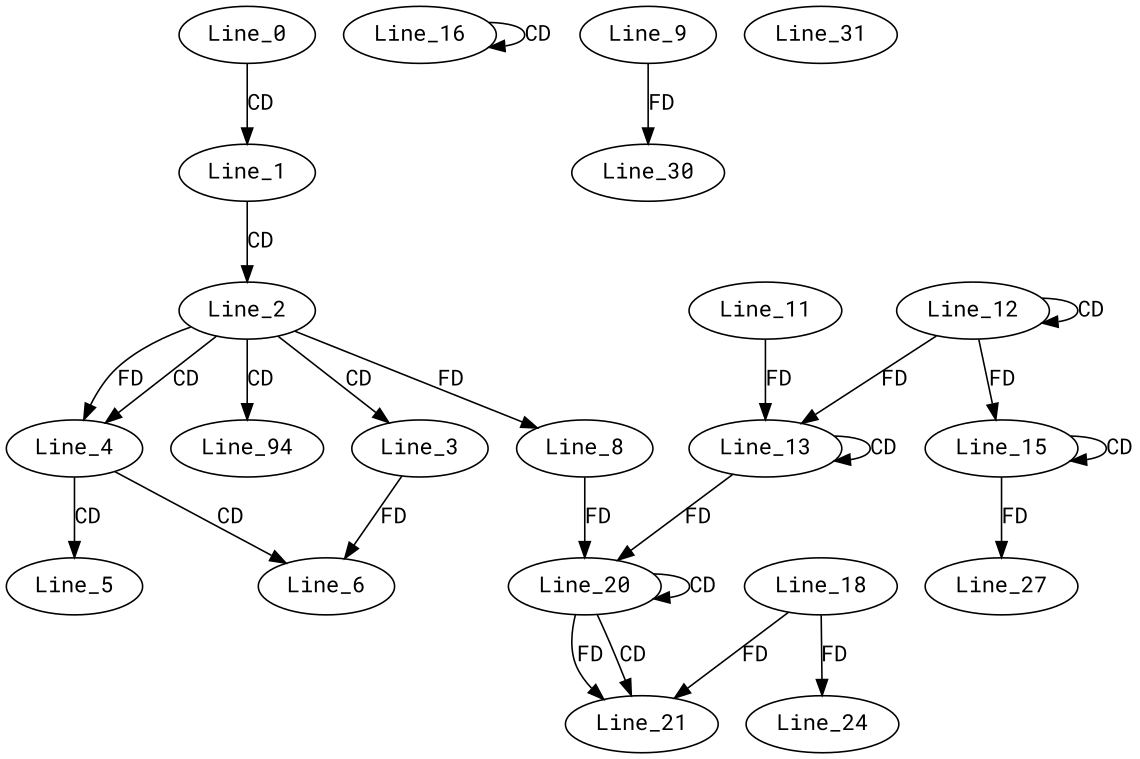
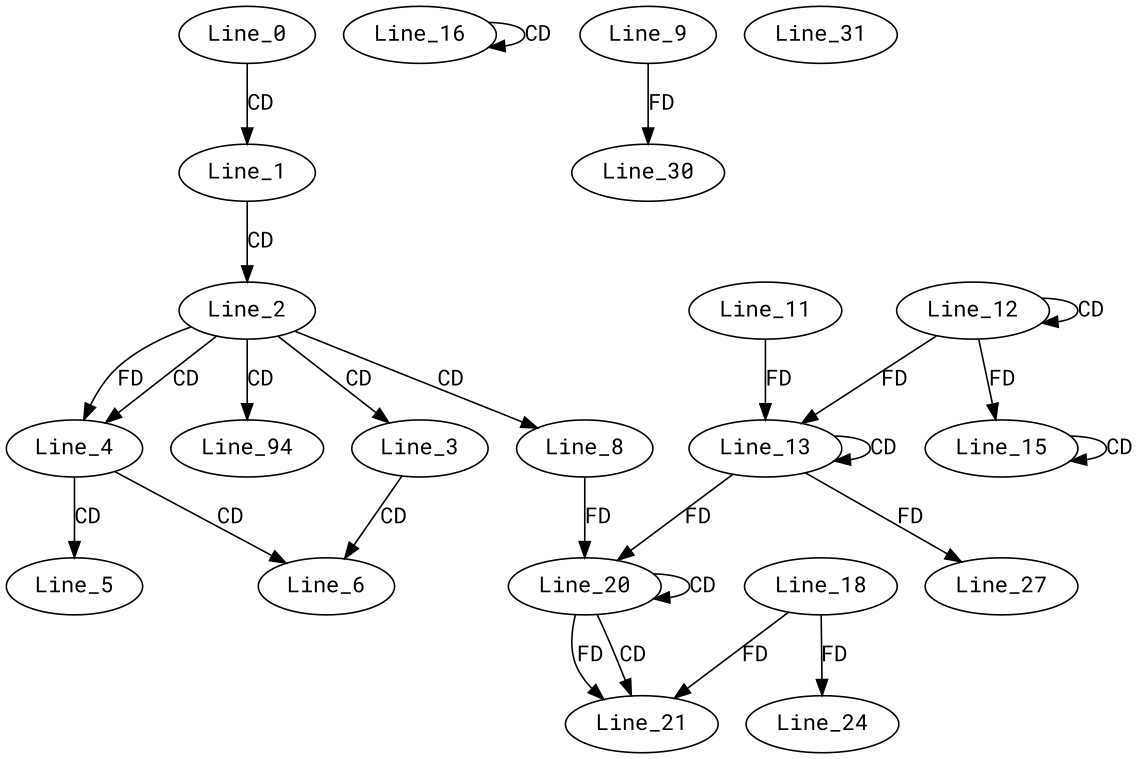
(451, 380) -> (451, 380)
(1002, 509) -> (876, 513)
(394, 517) -> (394, 517)
